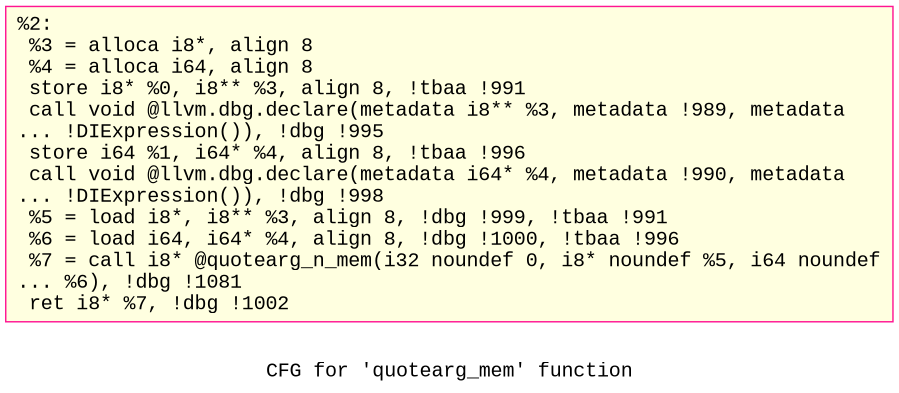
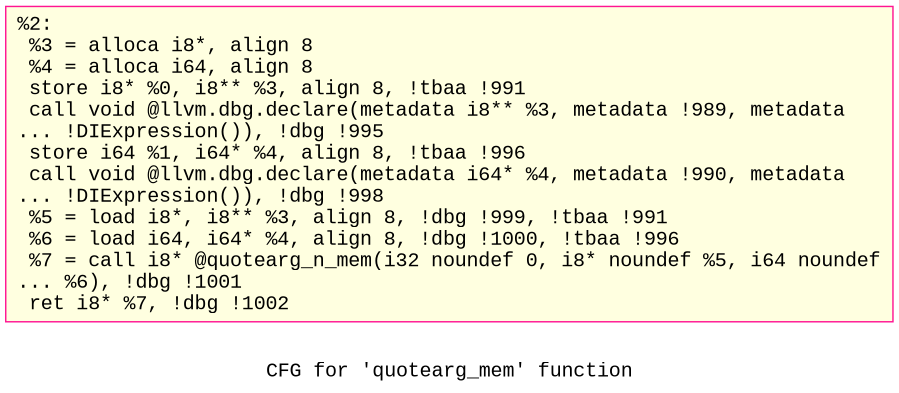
(130, 282) -> (130, 282)
